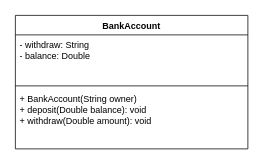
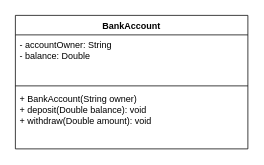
(59, 51) -> (71, 51)
